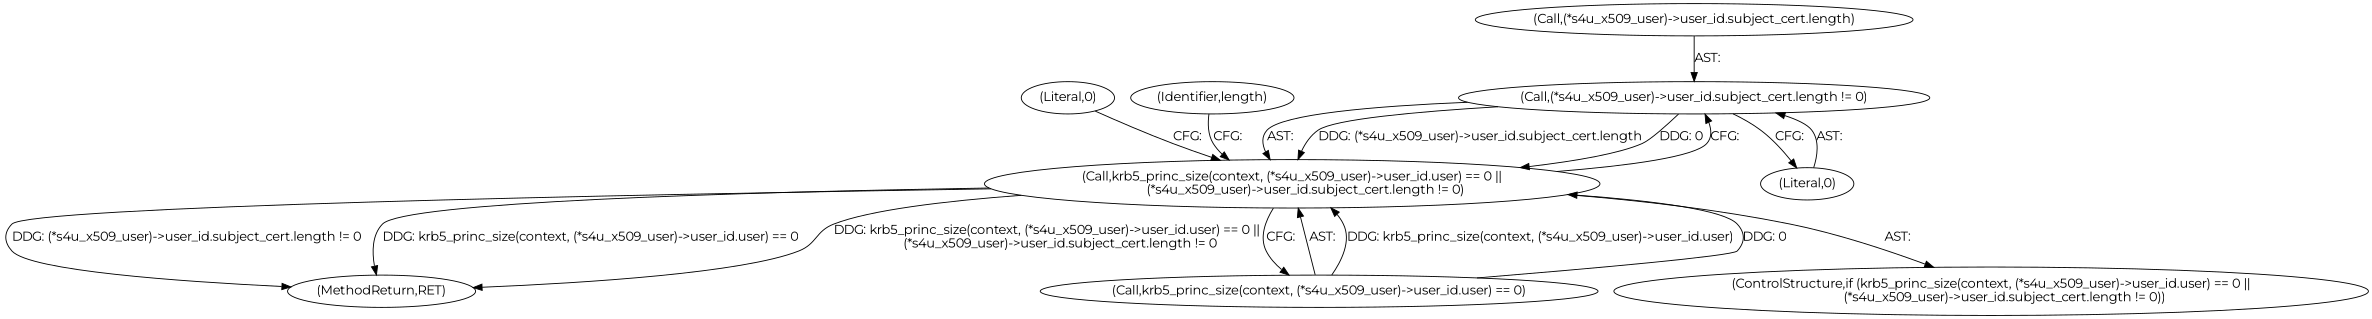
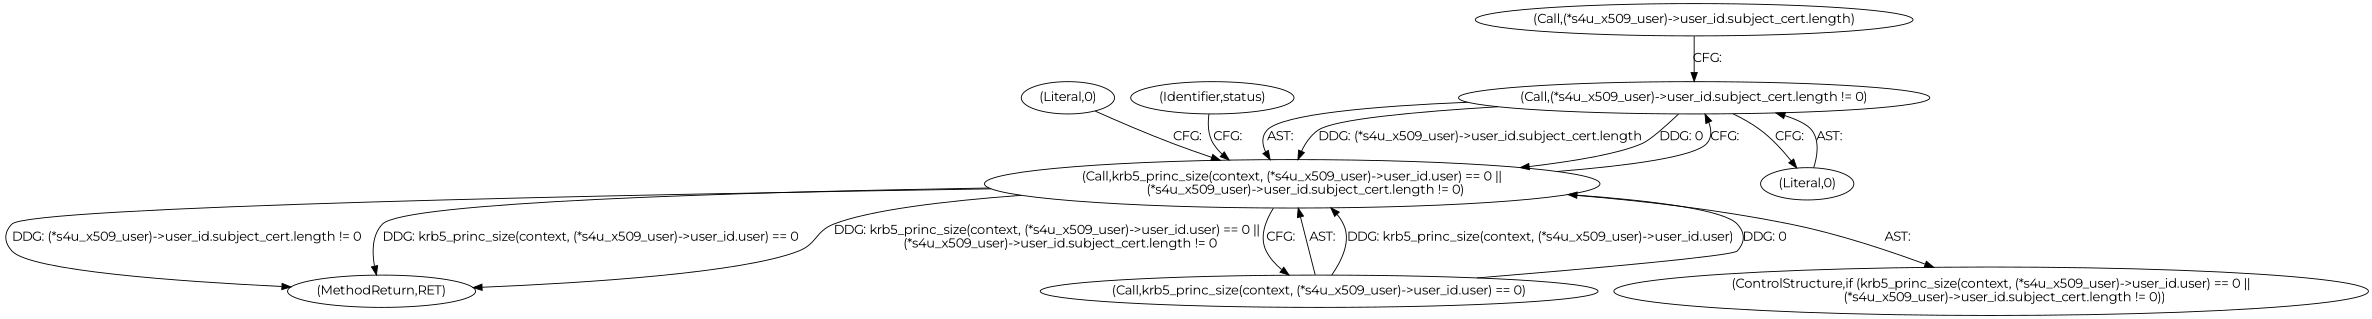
(1709, 59) -> (1709, 59)
(1212, 98) -> (1212, 98)
